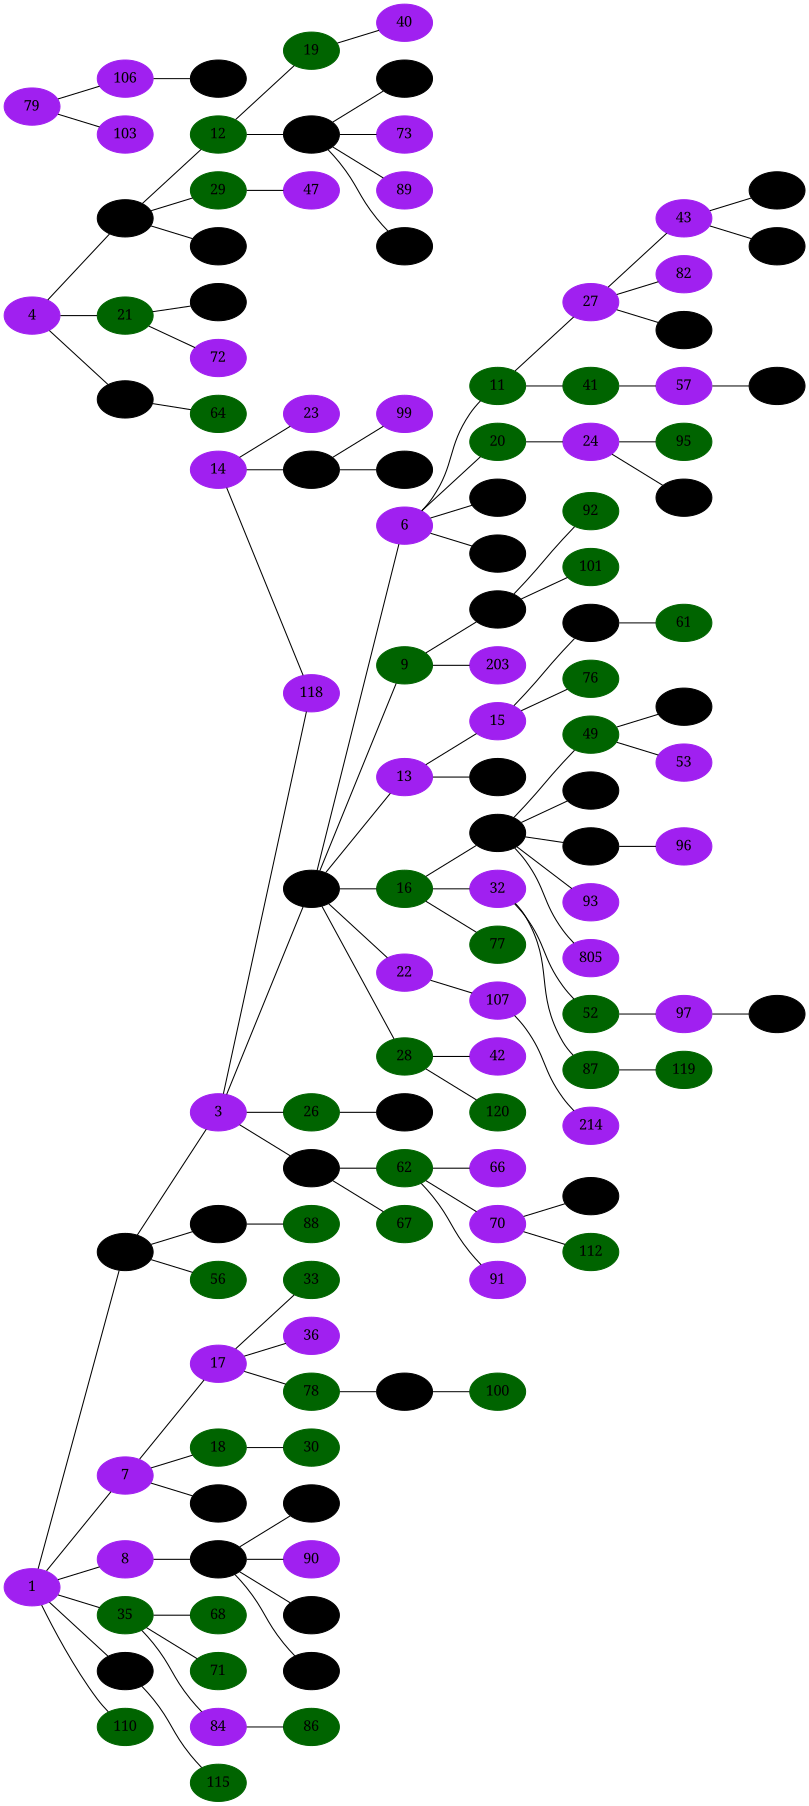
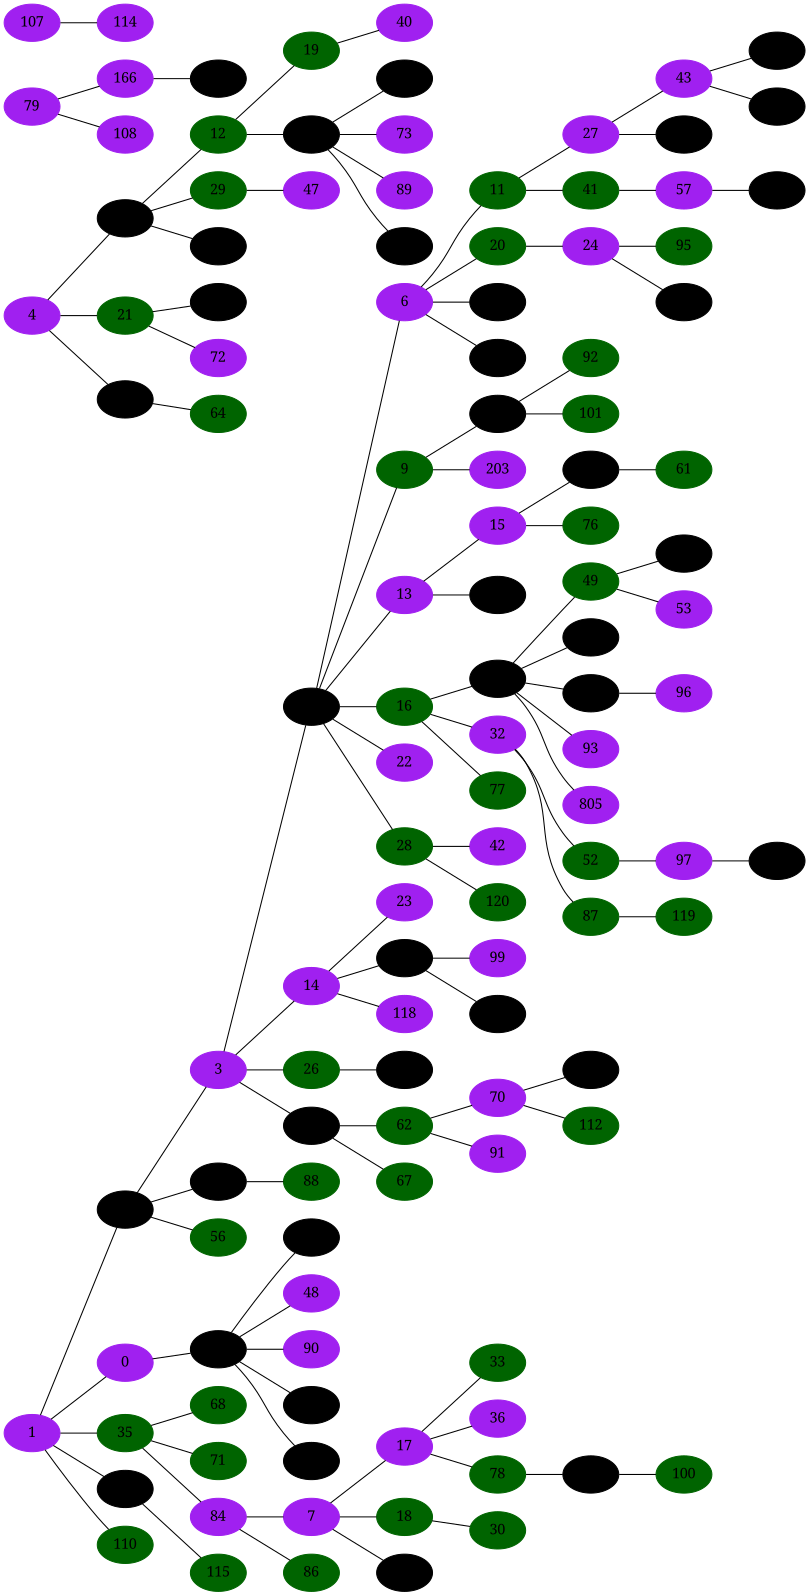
(125, 79) -> (125, 79)
(125, 135) -> (125, 135)
(684, 274) -> none
(265, 903) -> (265, 1028)
(451, 987) -> none
(591, 1126) -> (125, 23)
(498, 1168) -> none
none -> (311, 1293)
(79, 1531) -> (265, 1517)
(125, 1559) -> (125, 1363)
